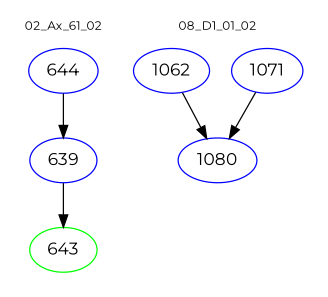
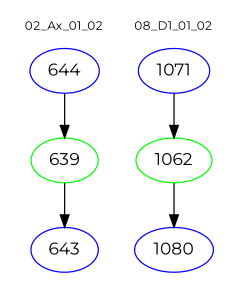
(64, 27) -> (65, 27)
(172, 71) -> (174, 160)
(246, 110) -> (174, 110)
(63, 160) -> (65, 160)
(63, 250) -> (65, 250)
